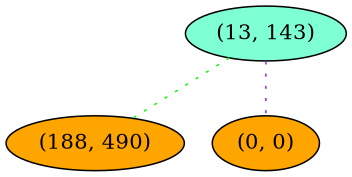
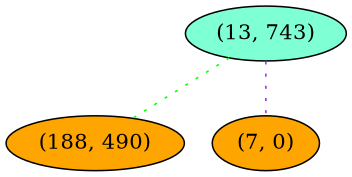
(266, 34) -> (266, 34)
(266, 143) -> (266, 143)
